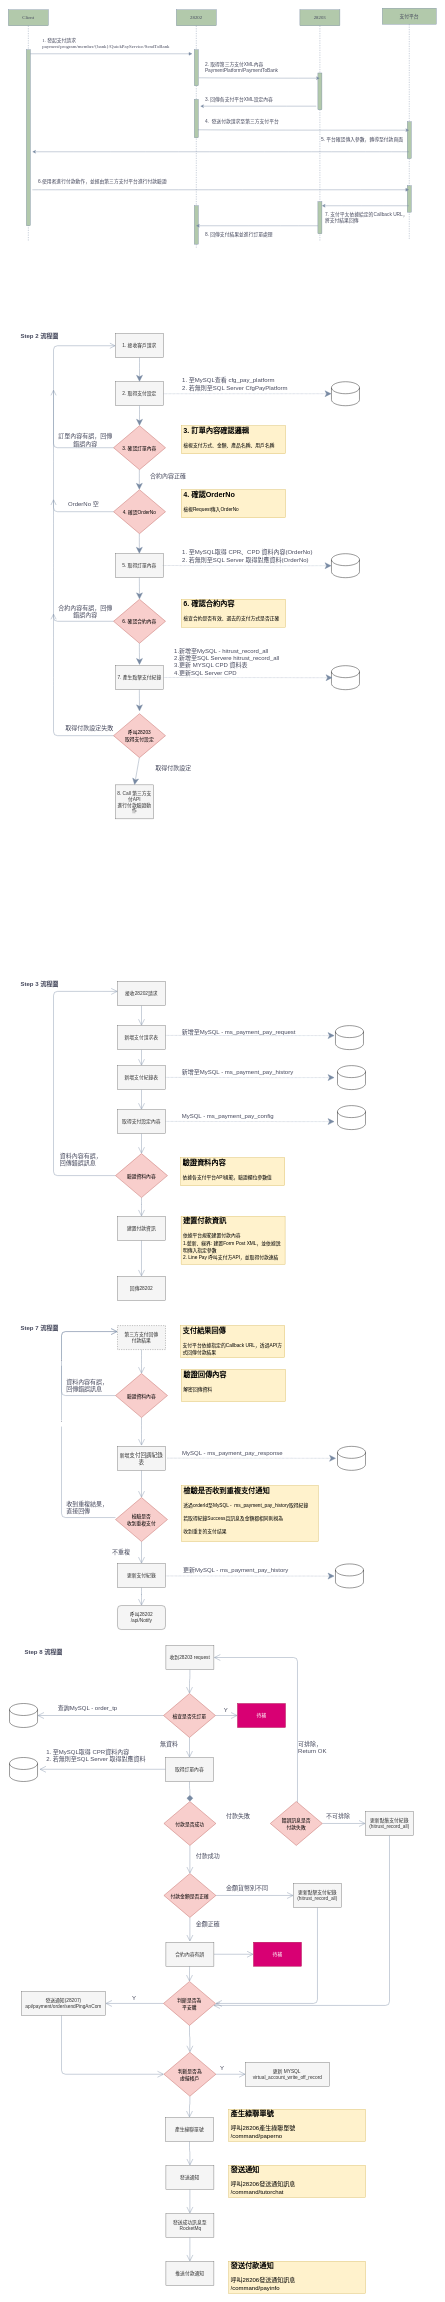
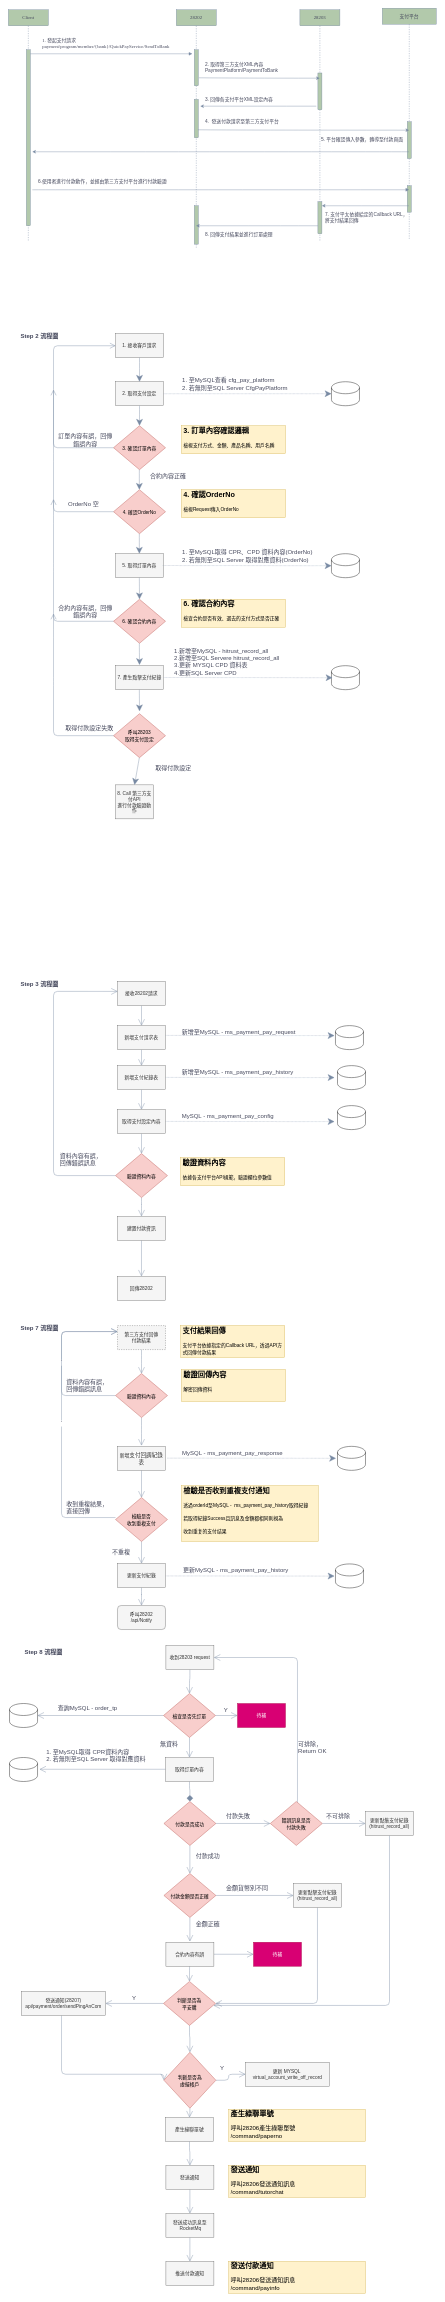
(233, 1241) -> none
none -> (242, 1824)
(190, 2075) -> (190, 2081)
